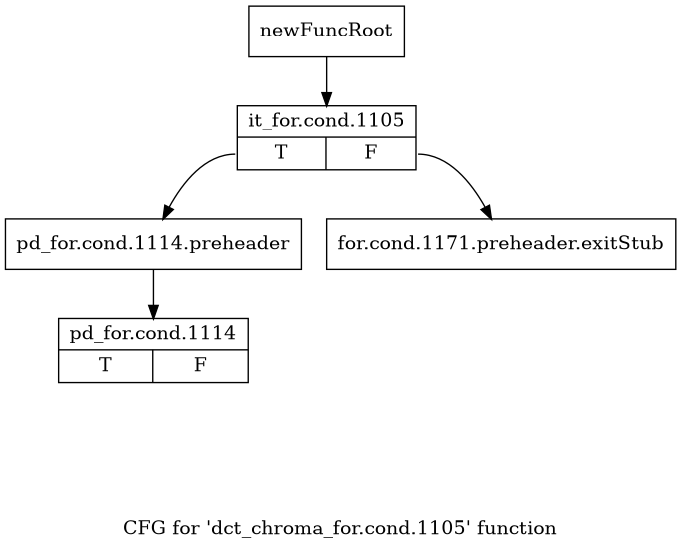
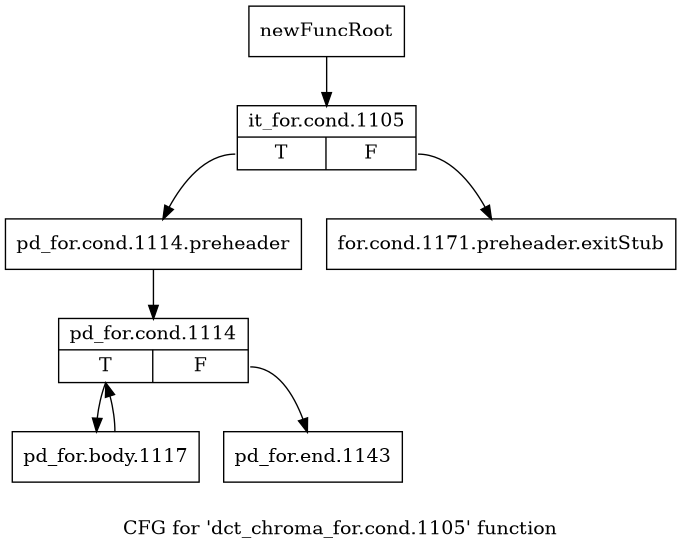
none -> (106, 457)
none -> (313, 457)
